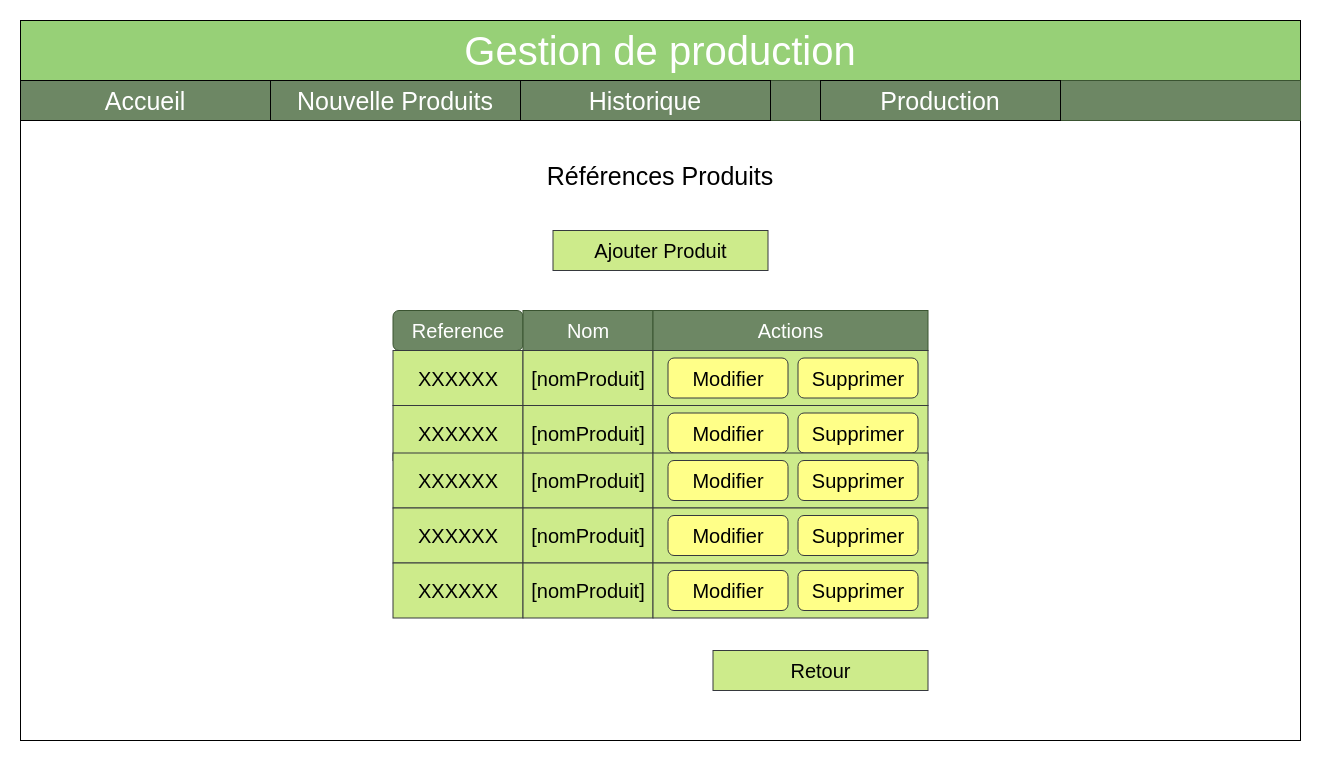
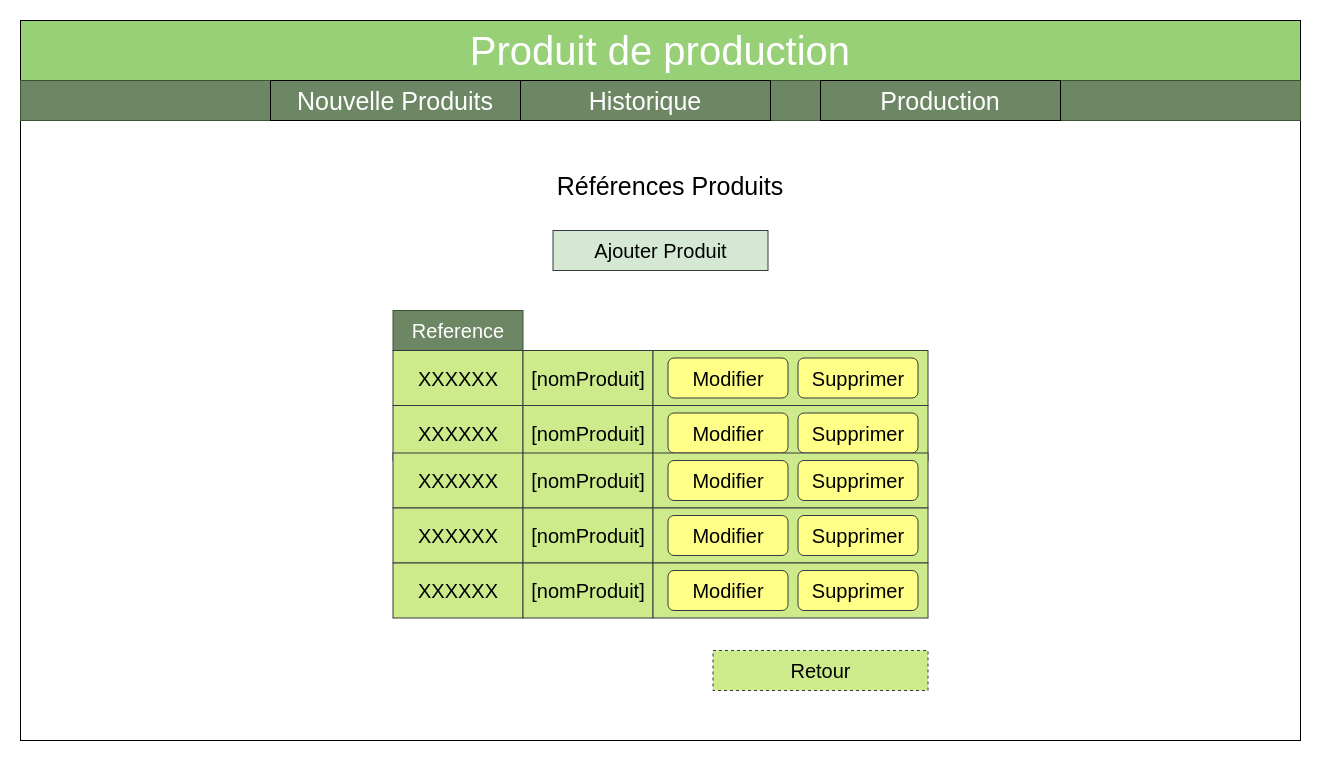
(661, 51) -> (661, 51)
(146, 101) -> none
(661, 176) -> (671, 186)
(661, 251) -> (661, 251)
(458, 331) -> (458, 331)
(588, 331) -> none
(791, 331) -> none
(821, 671) -> (821, 671)
